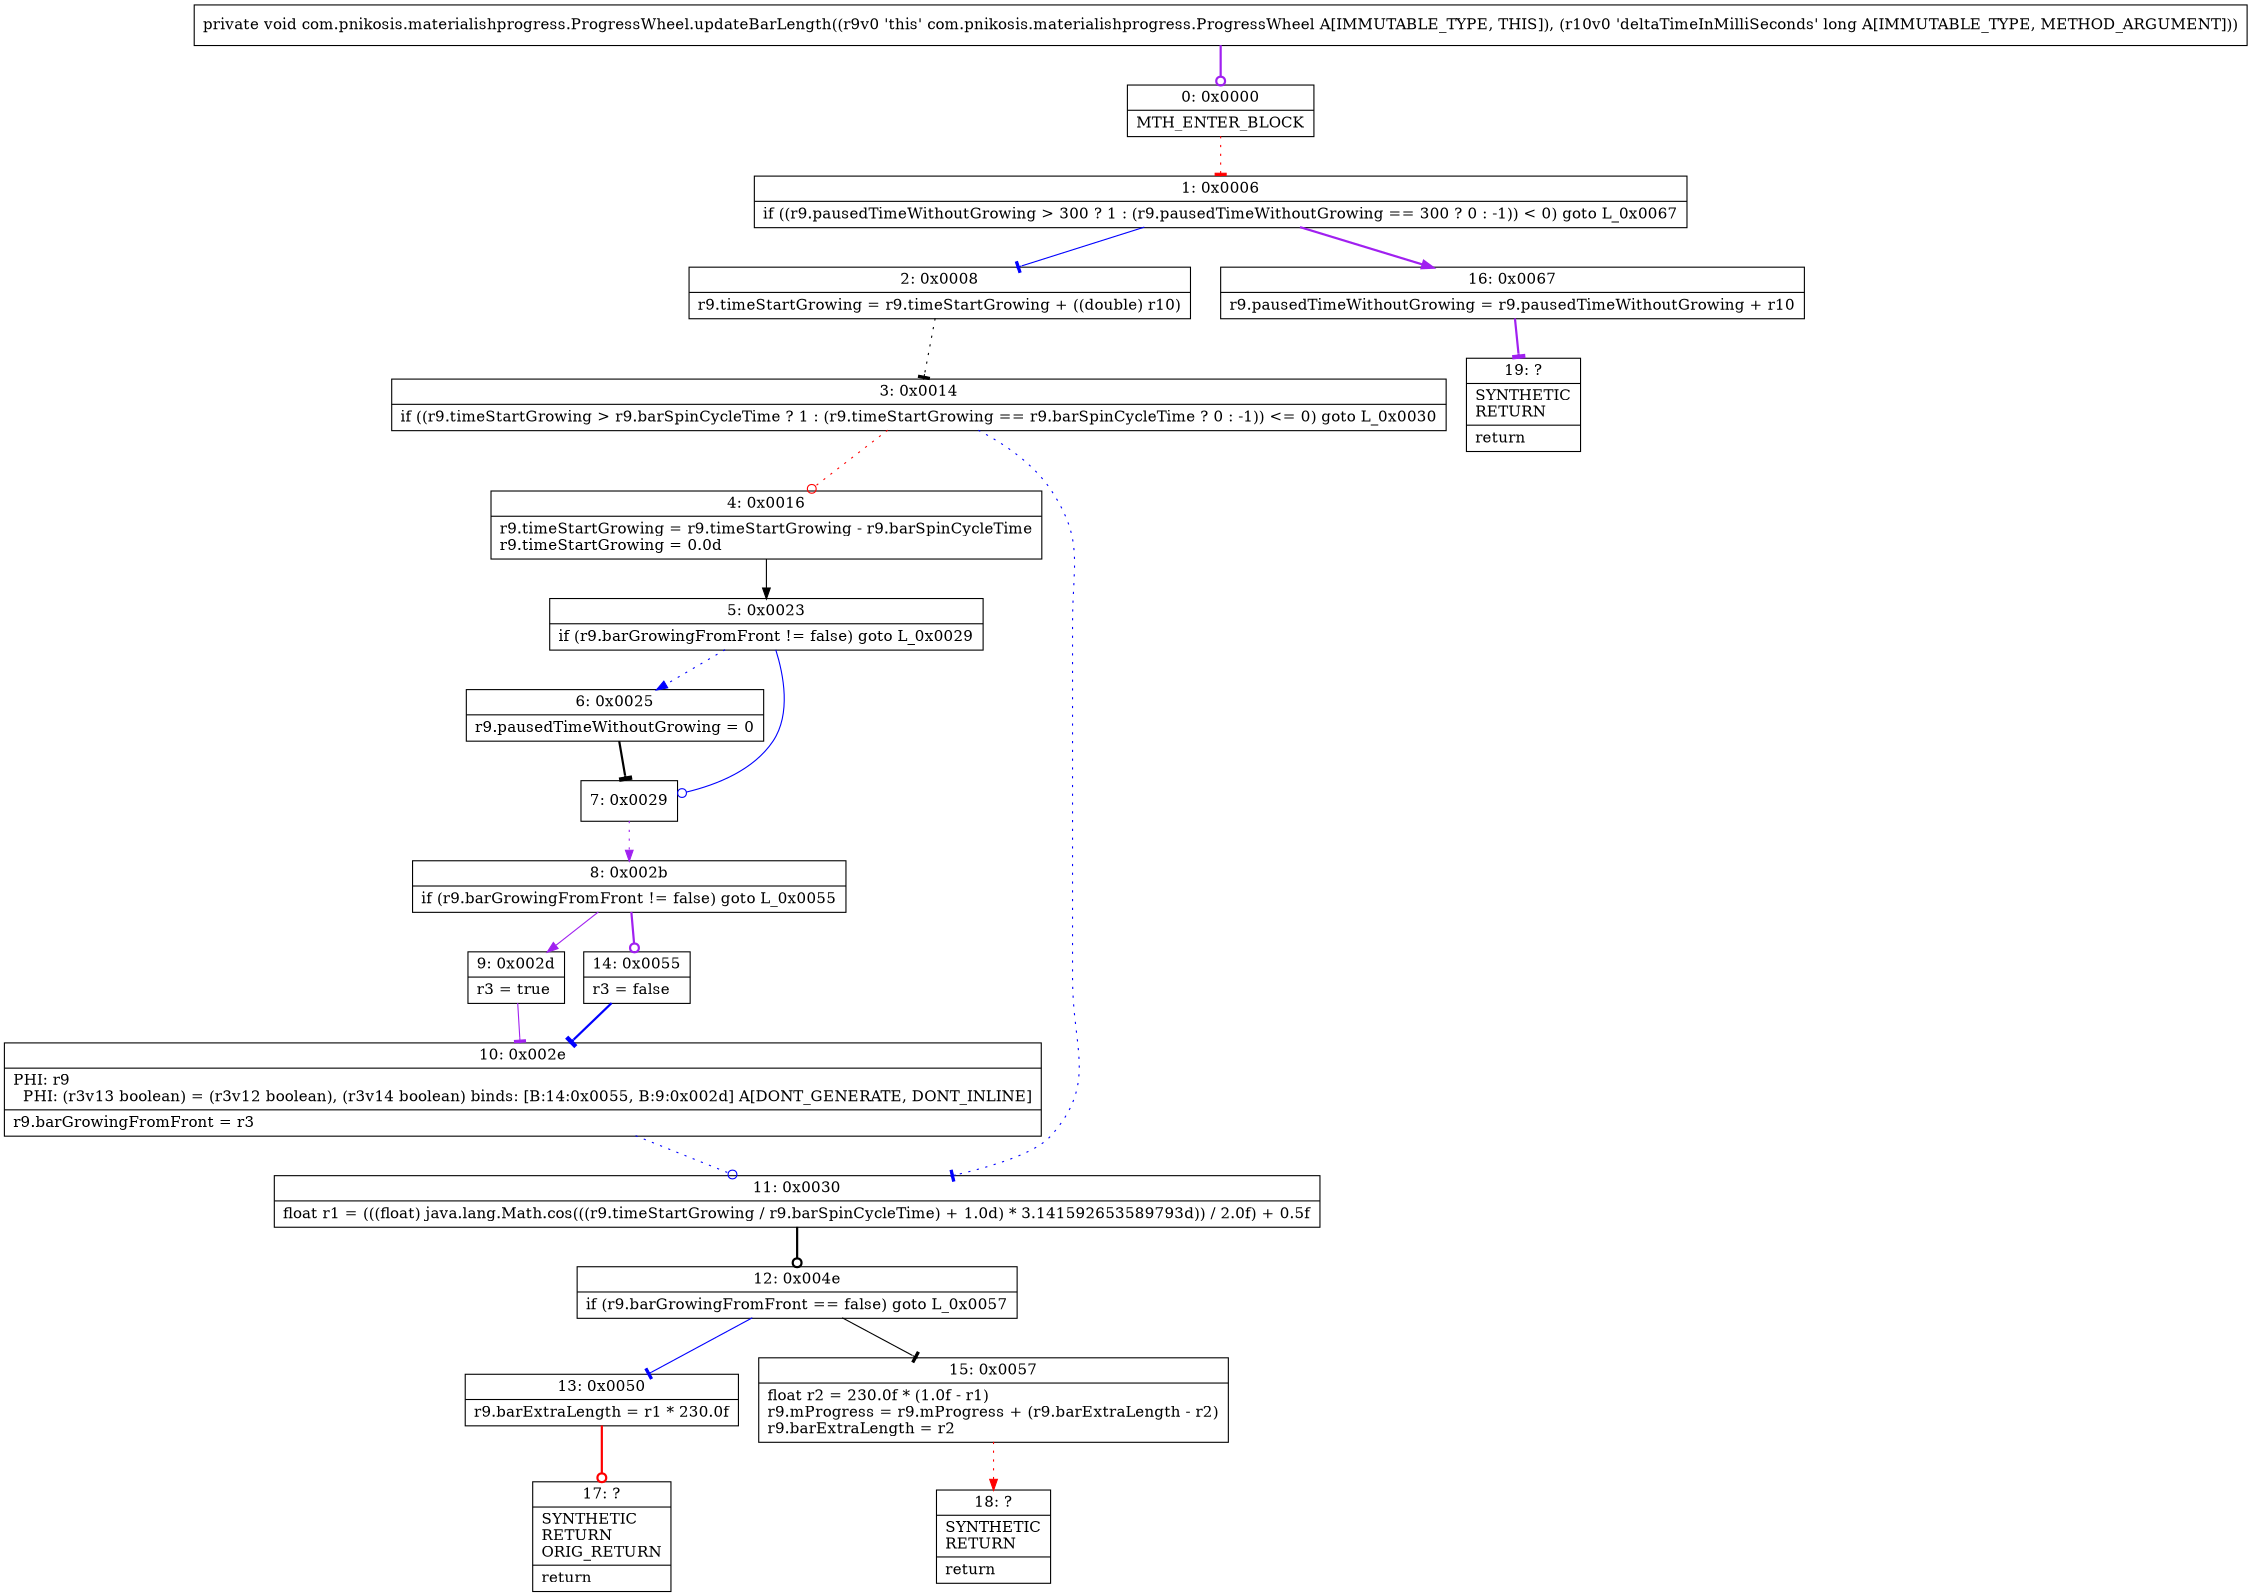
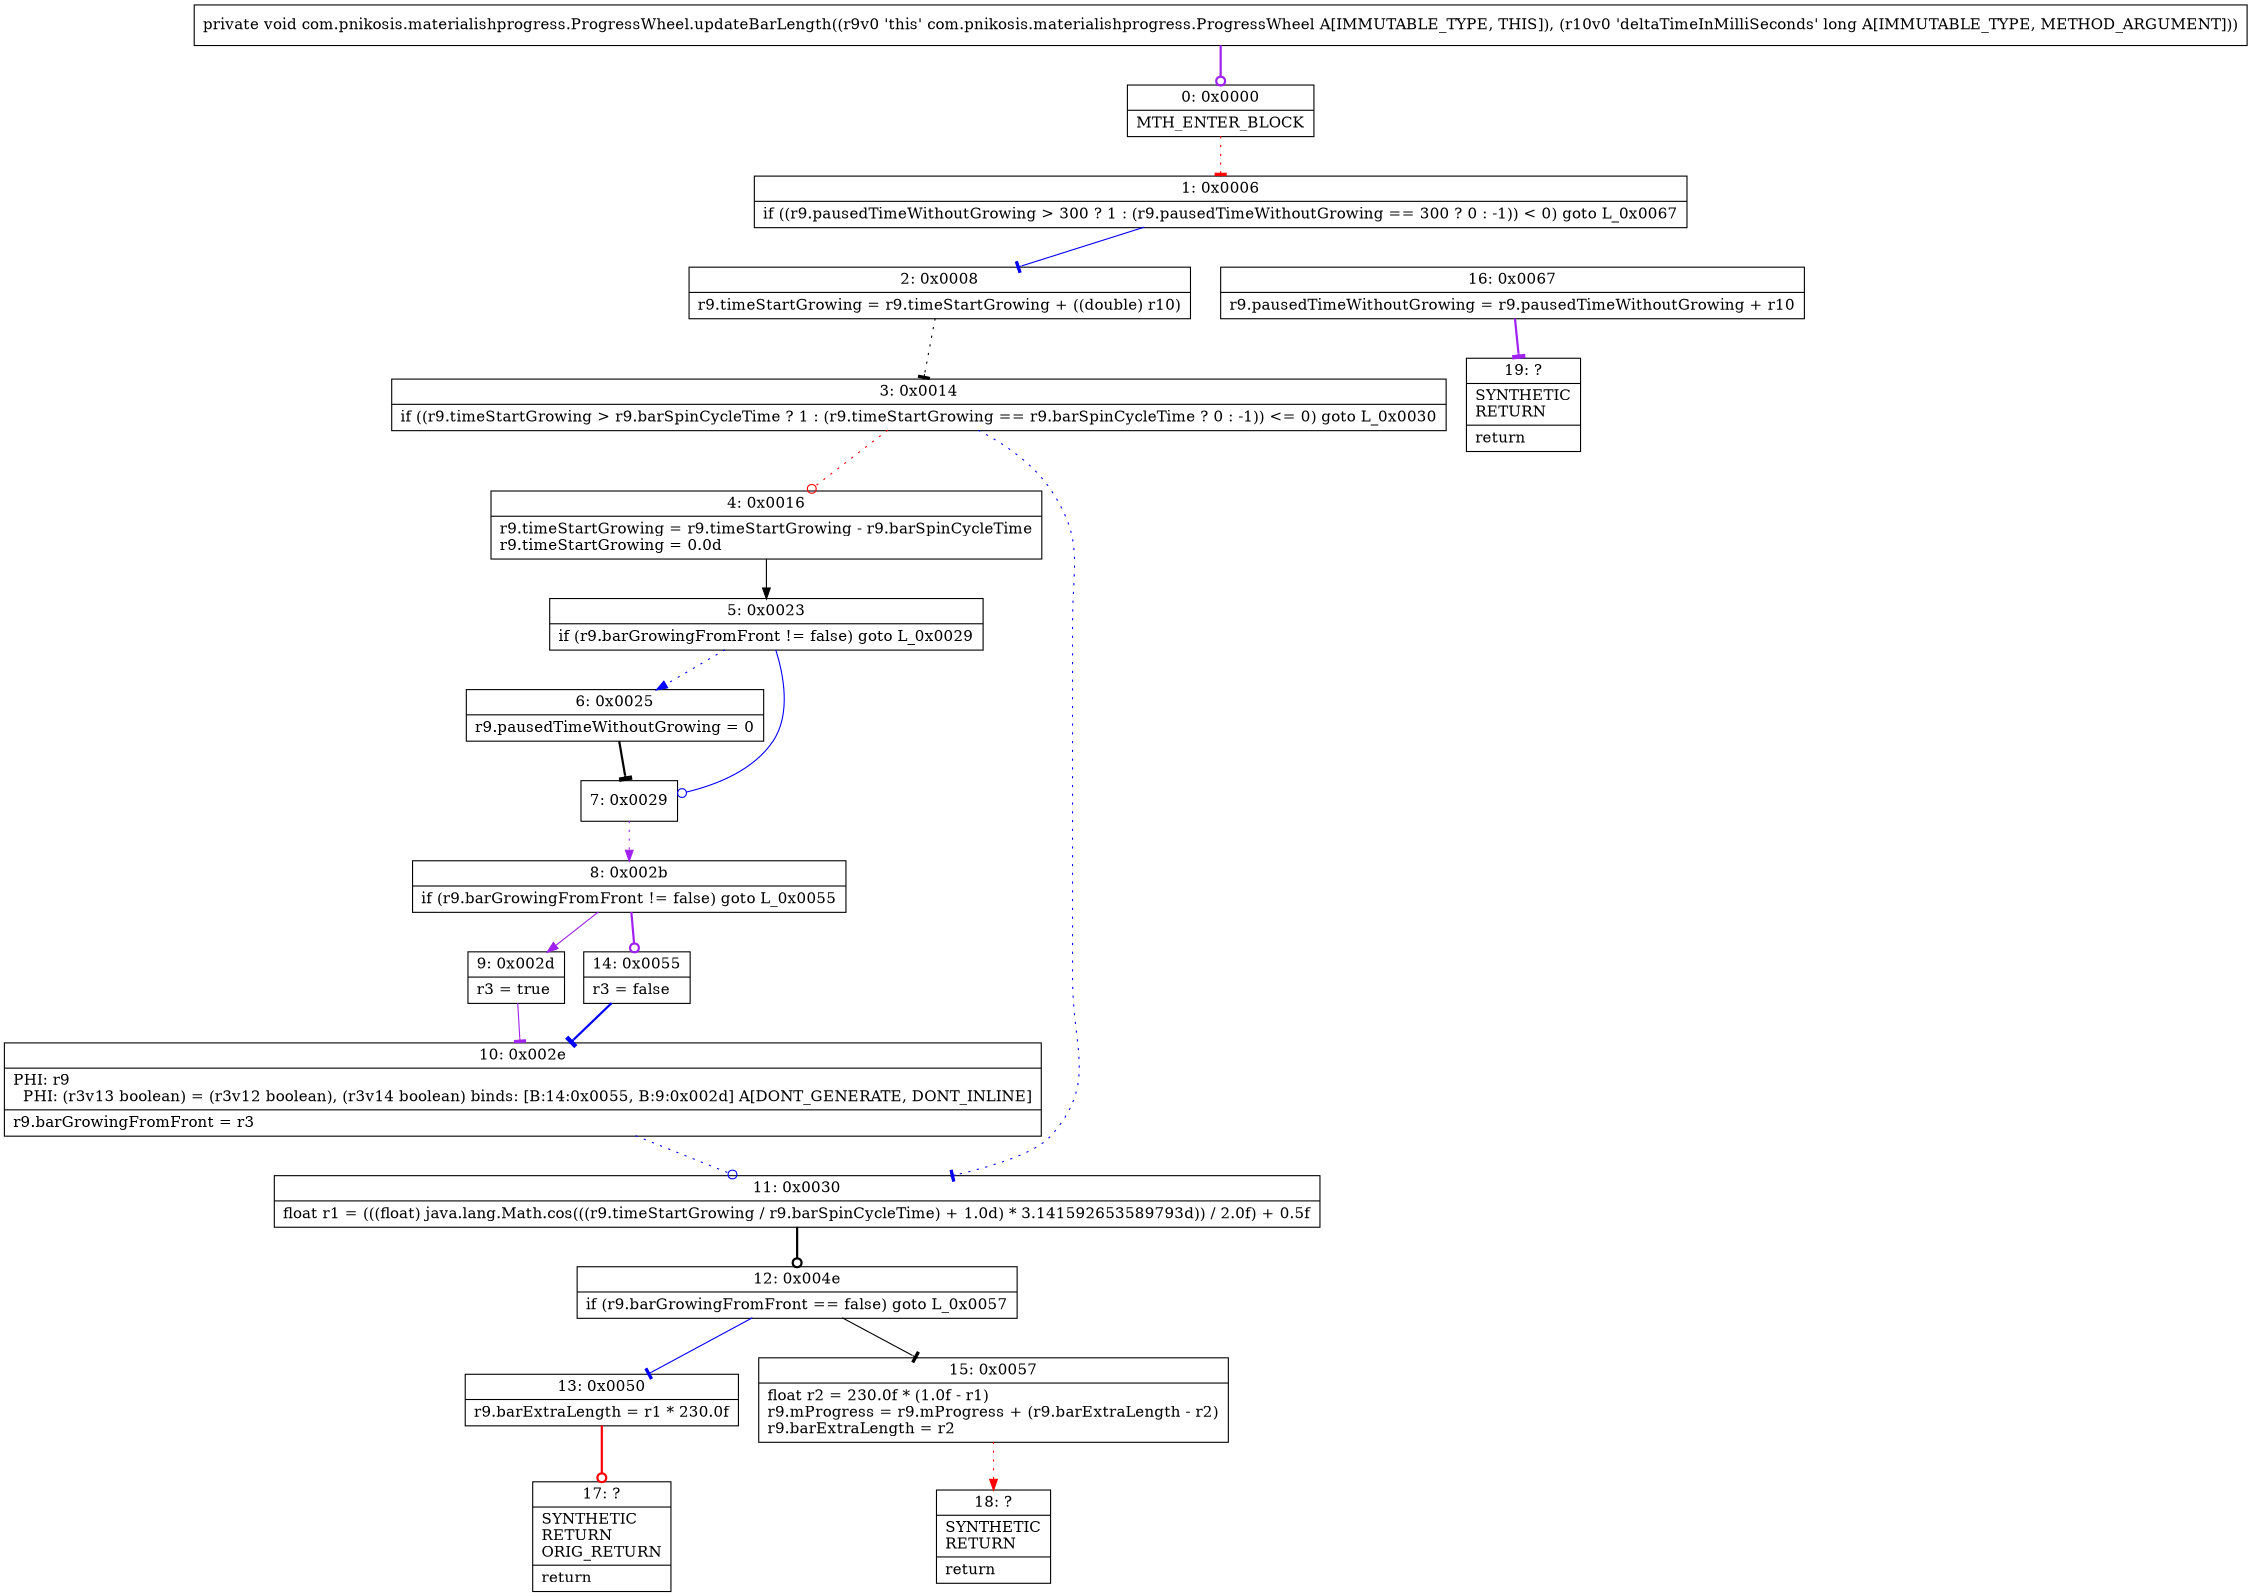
(1361, 246) -> none
